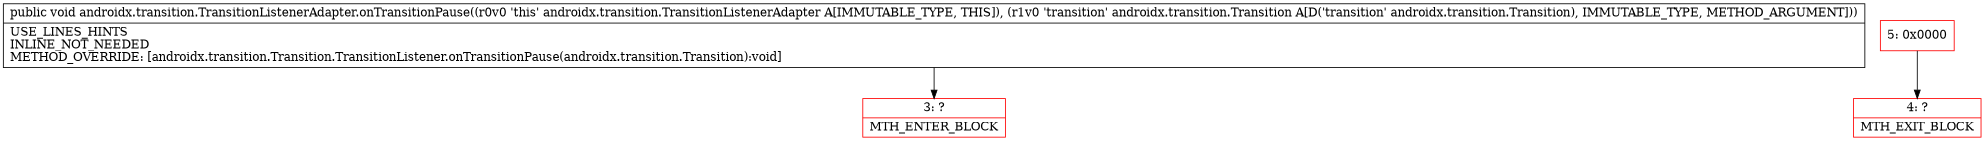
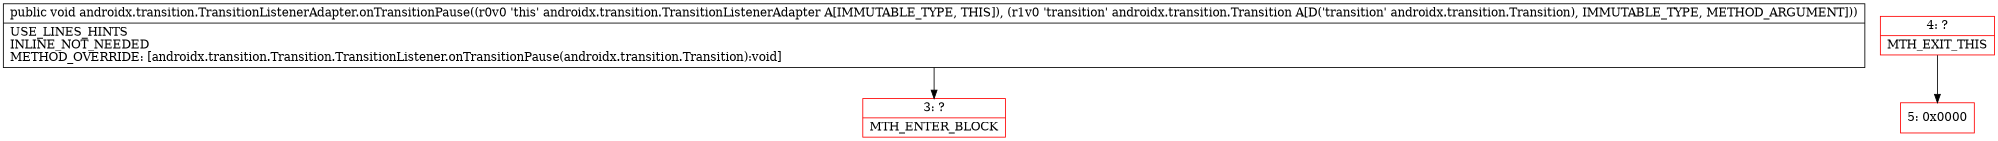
(1917, 70) -> (1937, 75)
(1917, 127) -> (1937, 45)
